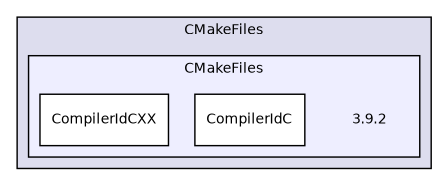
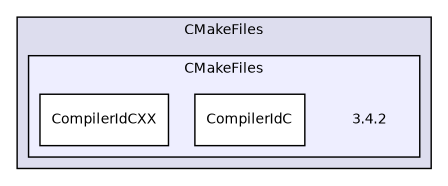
(370, 120) -> (370, 120)
